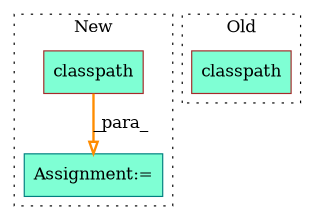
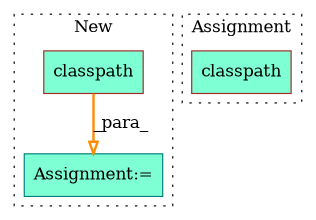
(241, 28) -> (242, 28)
